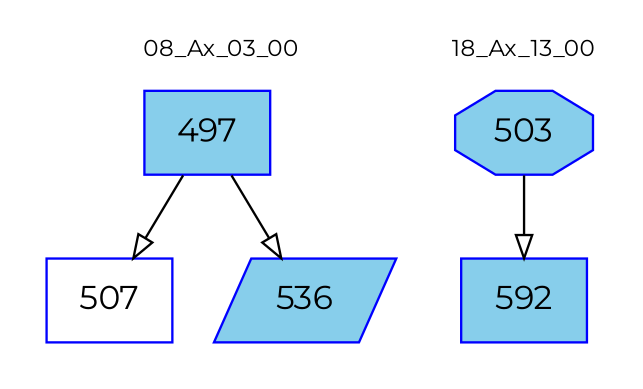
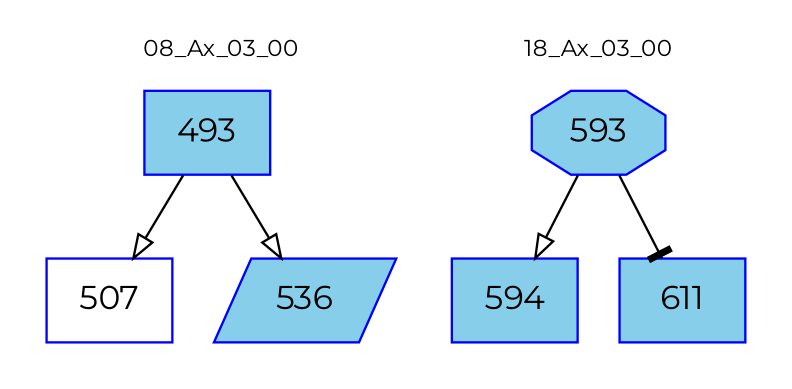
(524, 50) -> (599, 50)
(207, 133) -> (207, 133)
(524, 133) -> (599, 133)
(524, 300) -> (515, 300)
none -> (682, 300)
